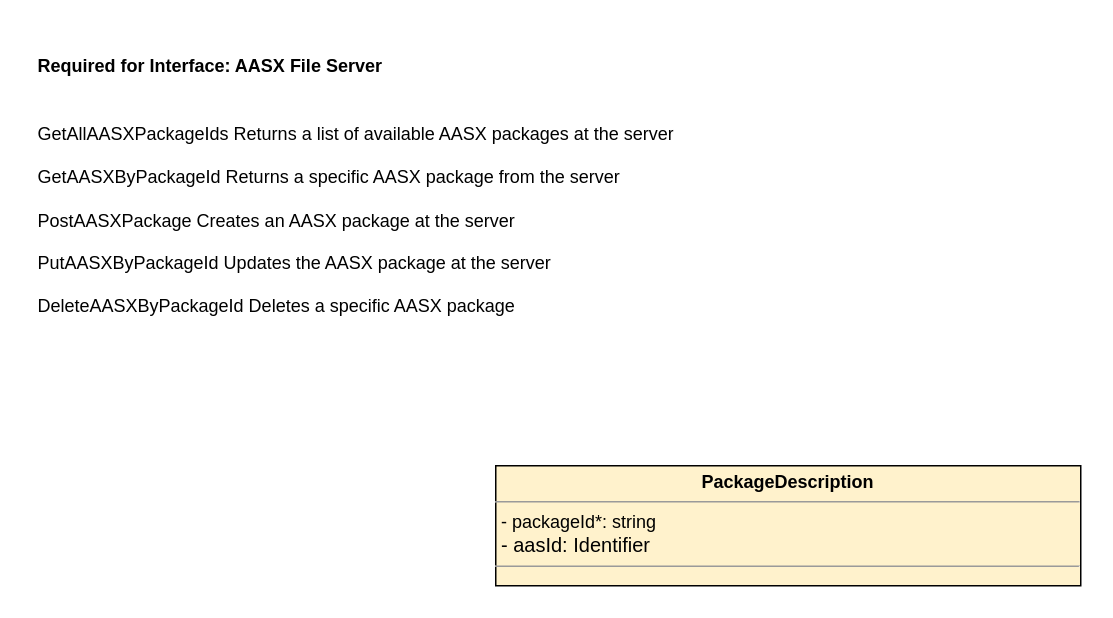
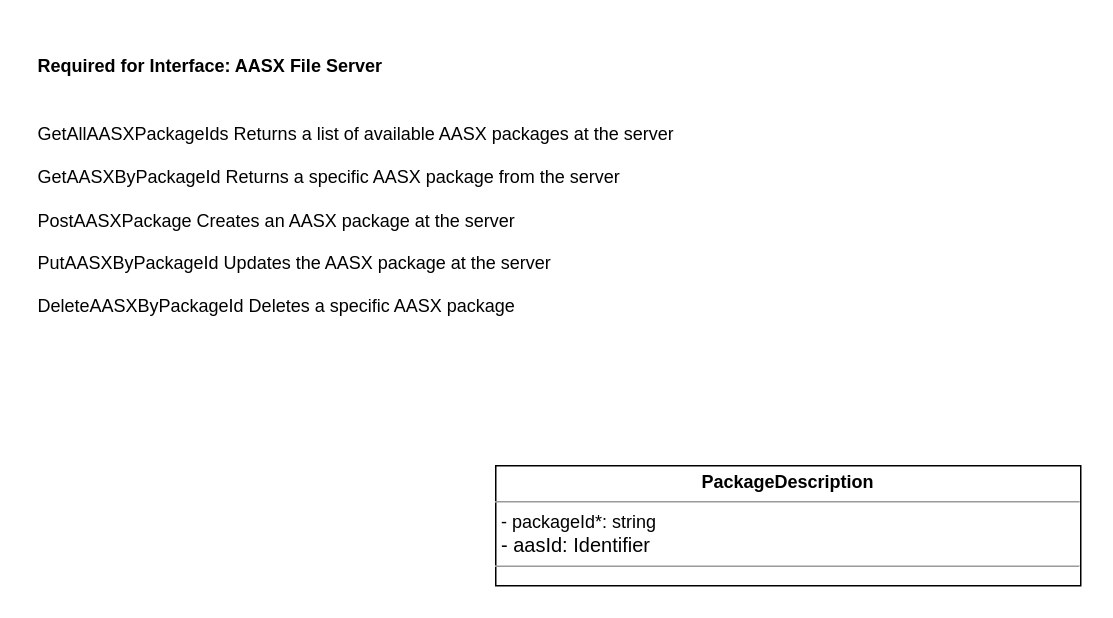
(788, 526) -> (788, 526)
